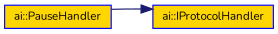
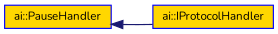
(126, 9) -> (138, 25)
